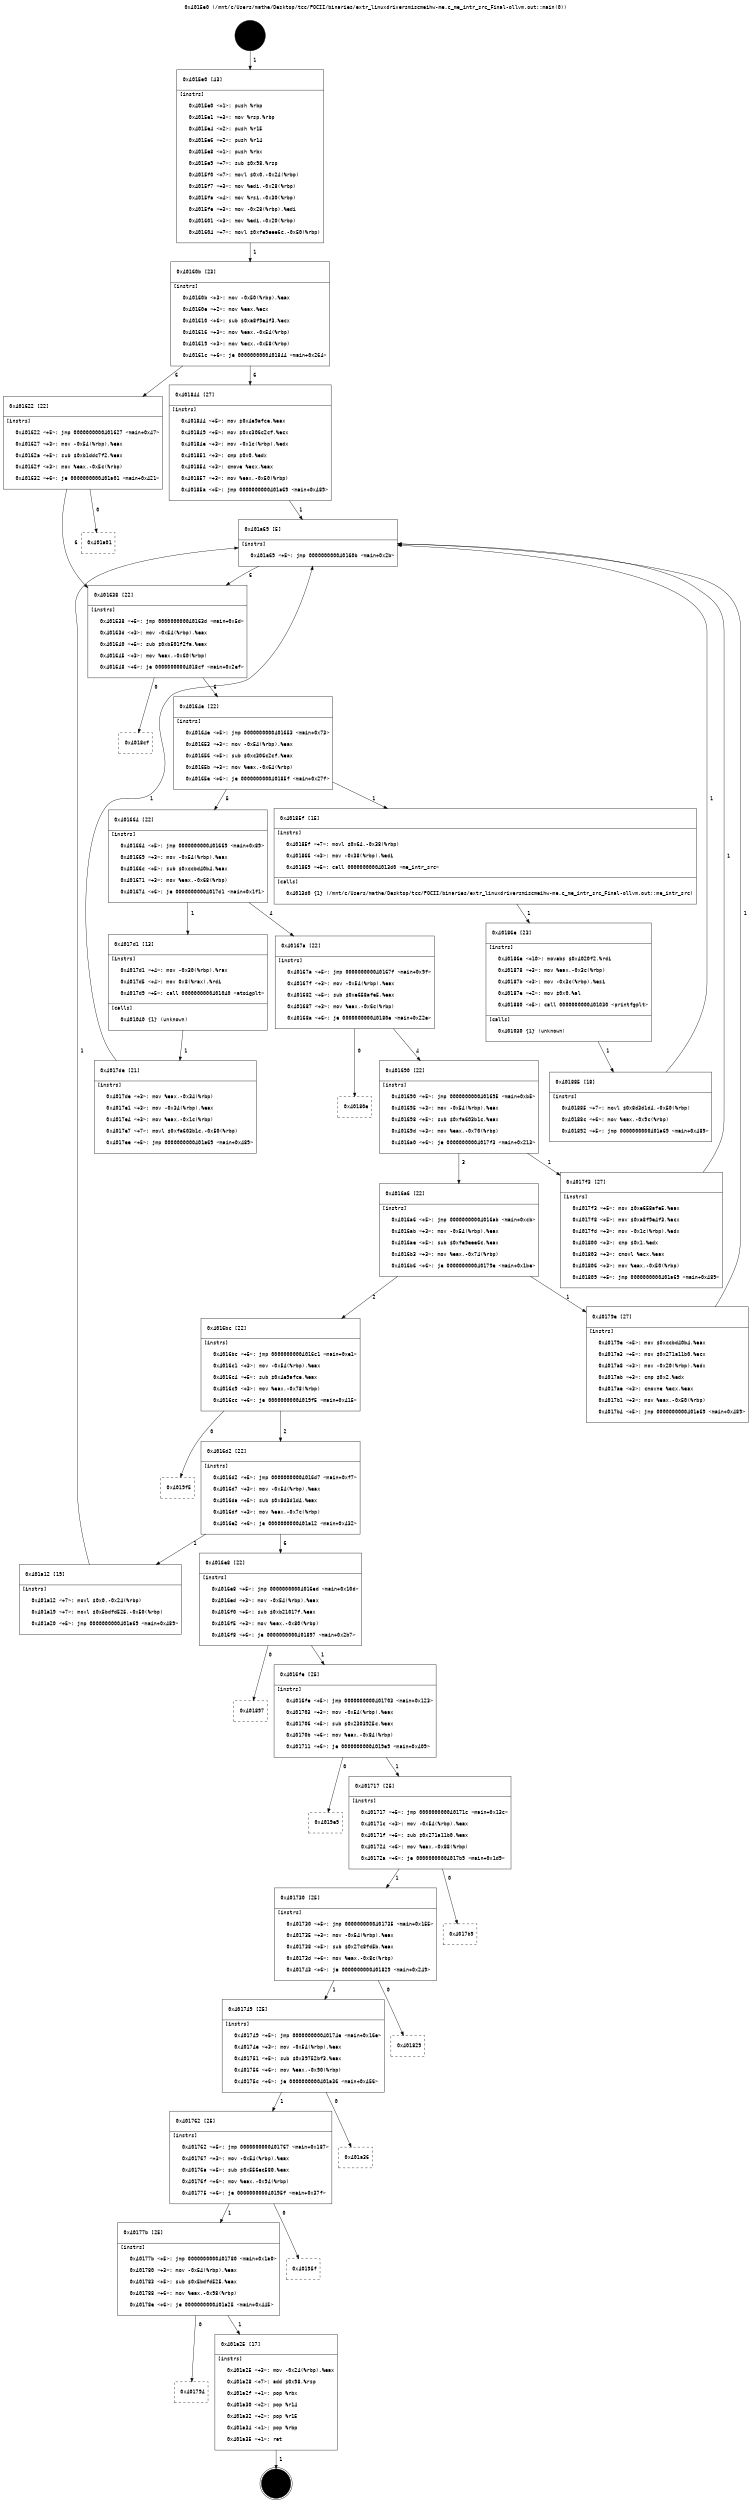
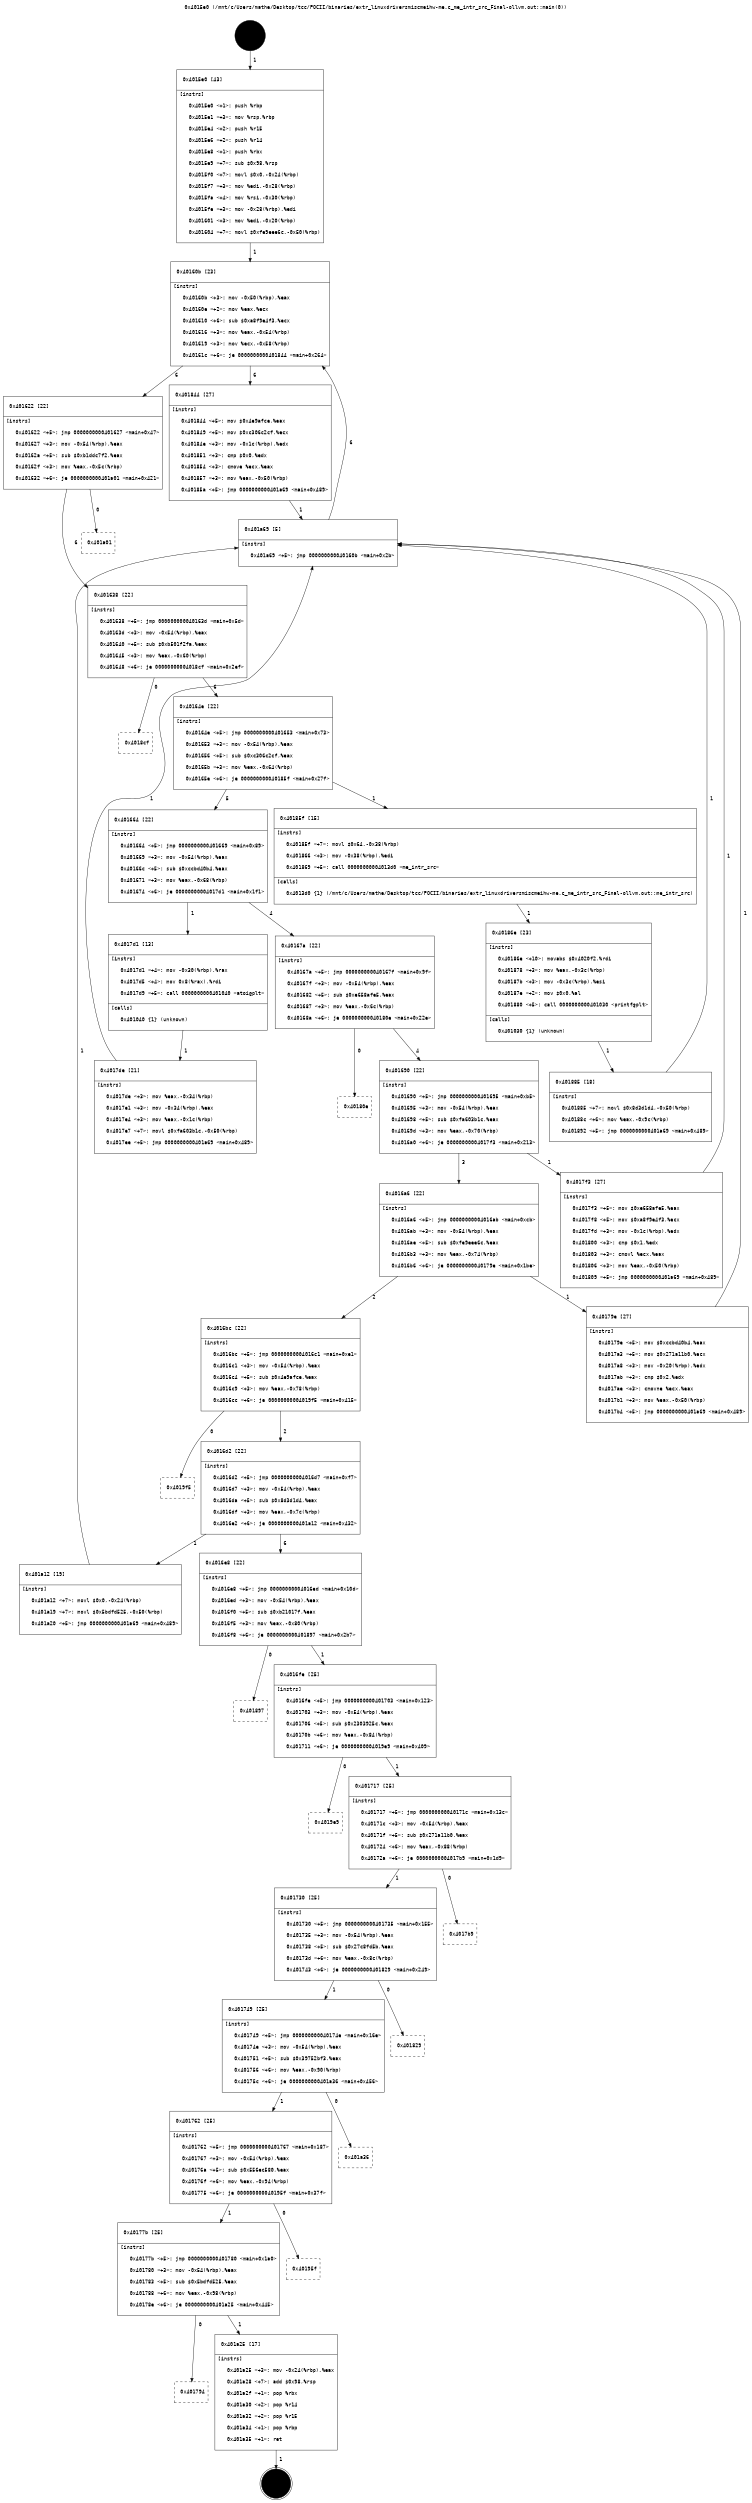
(244, 574) -> (346, 443)
